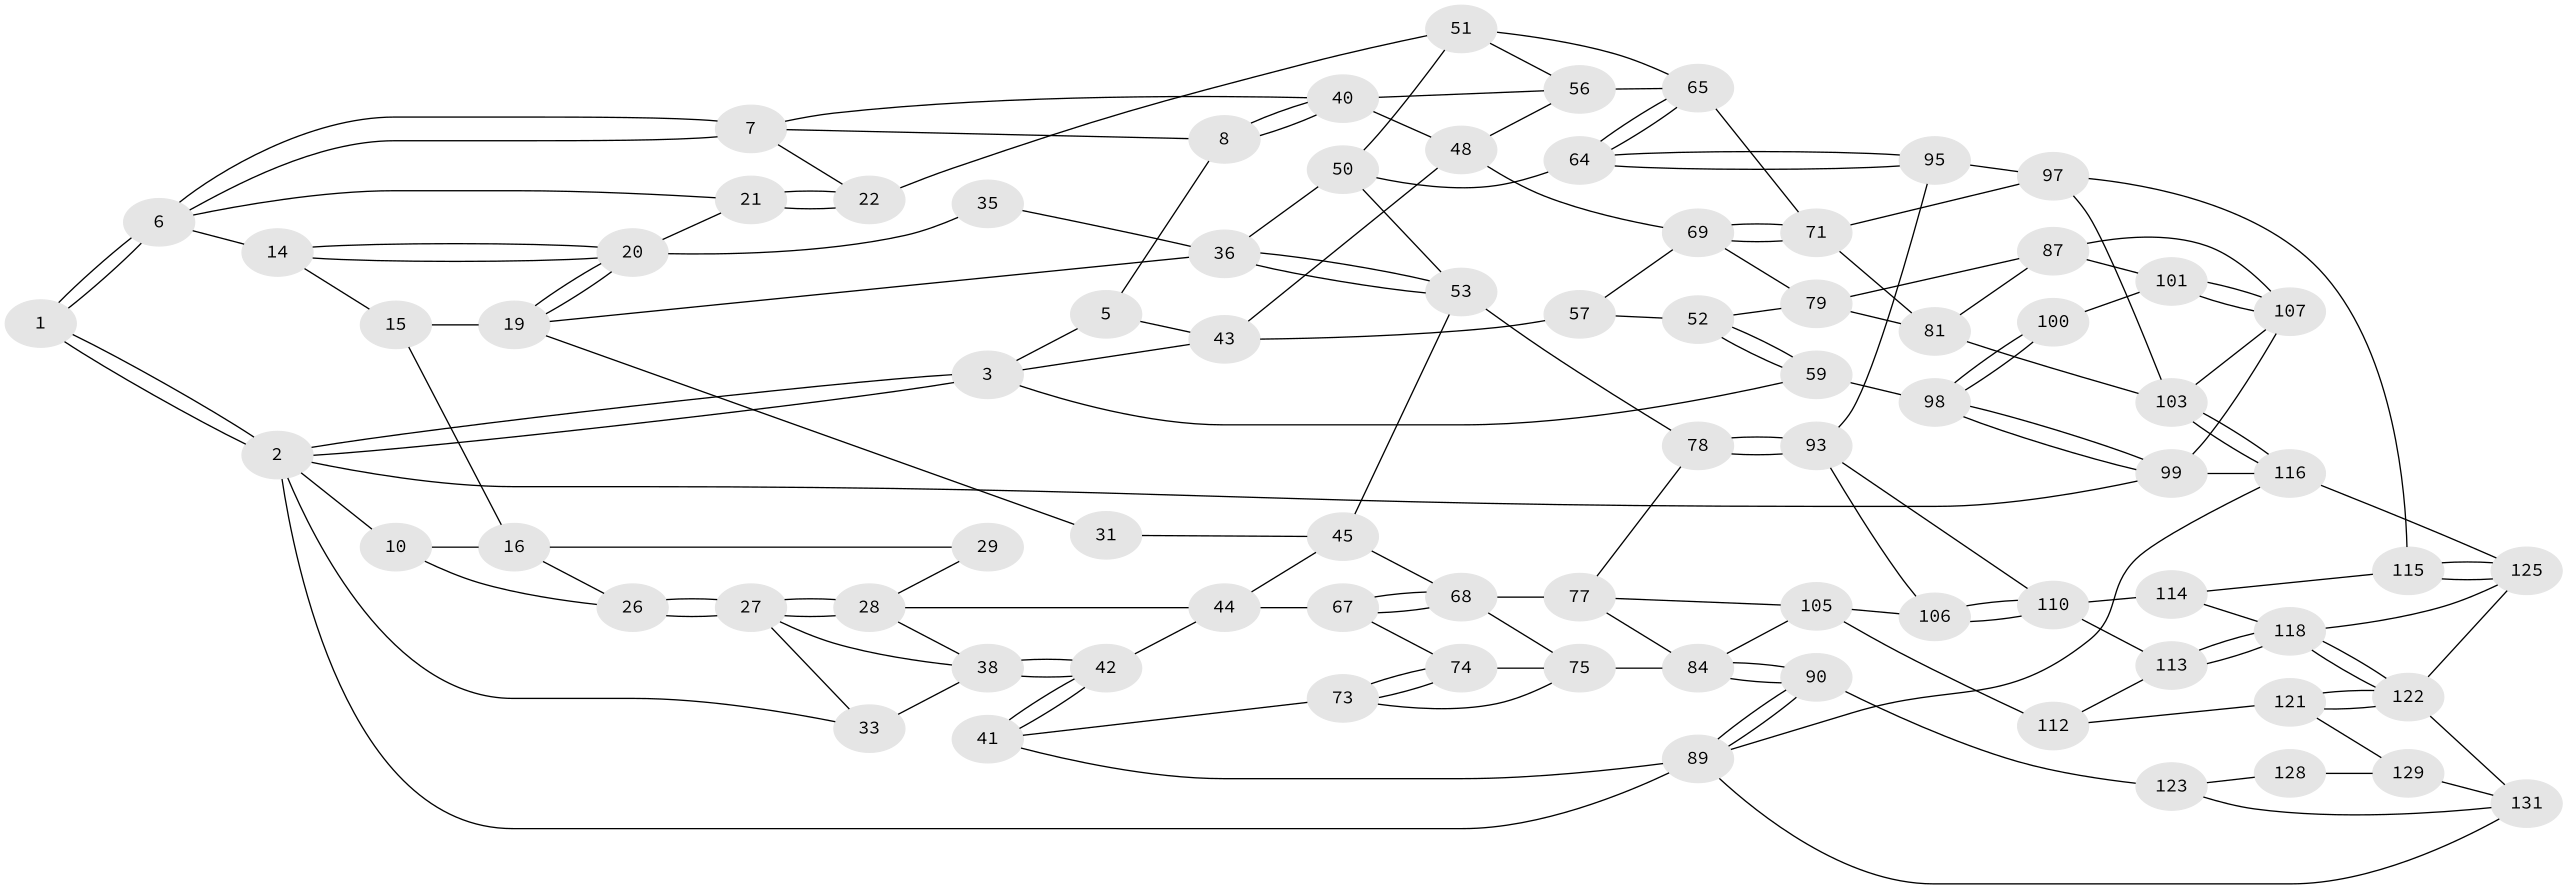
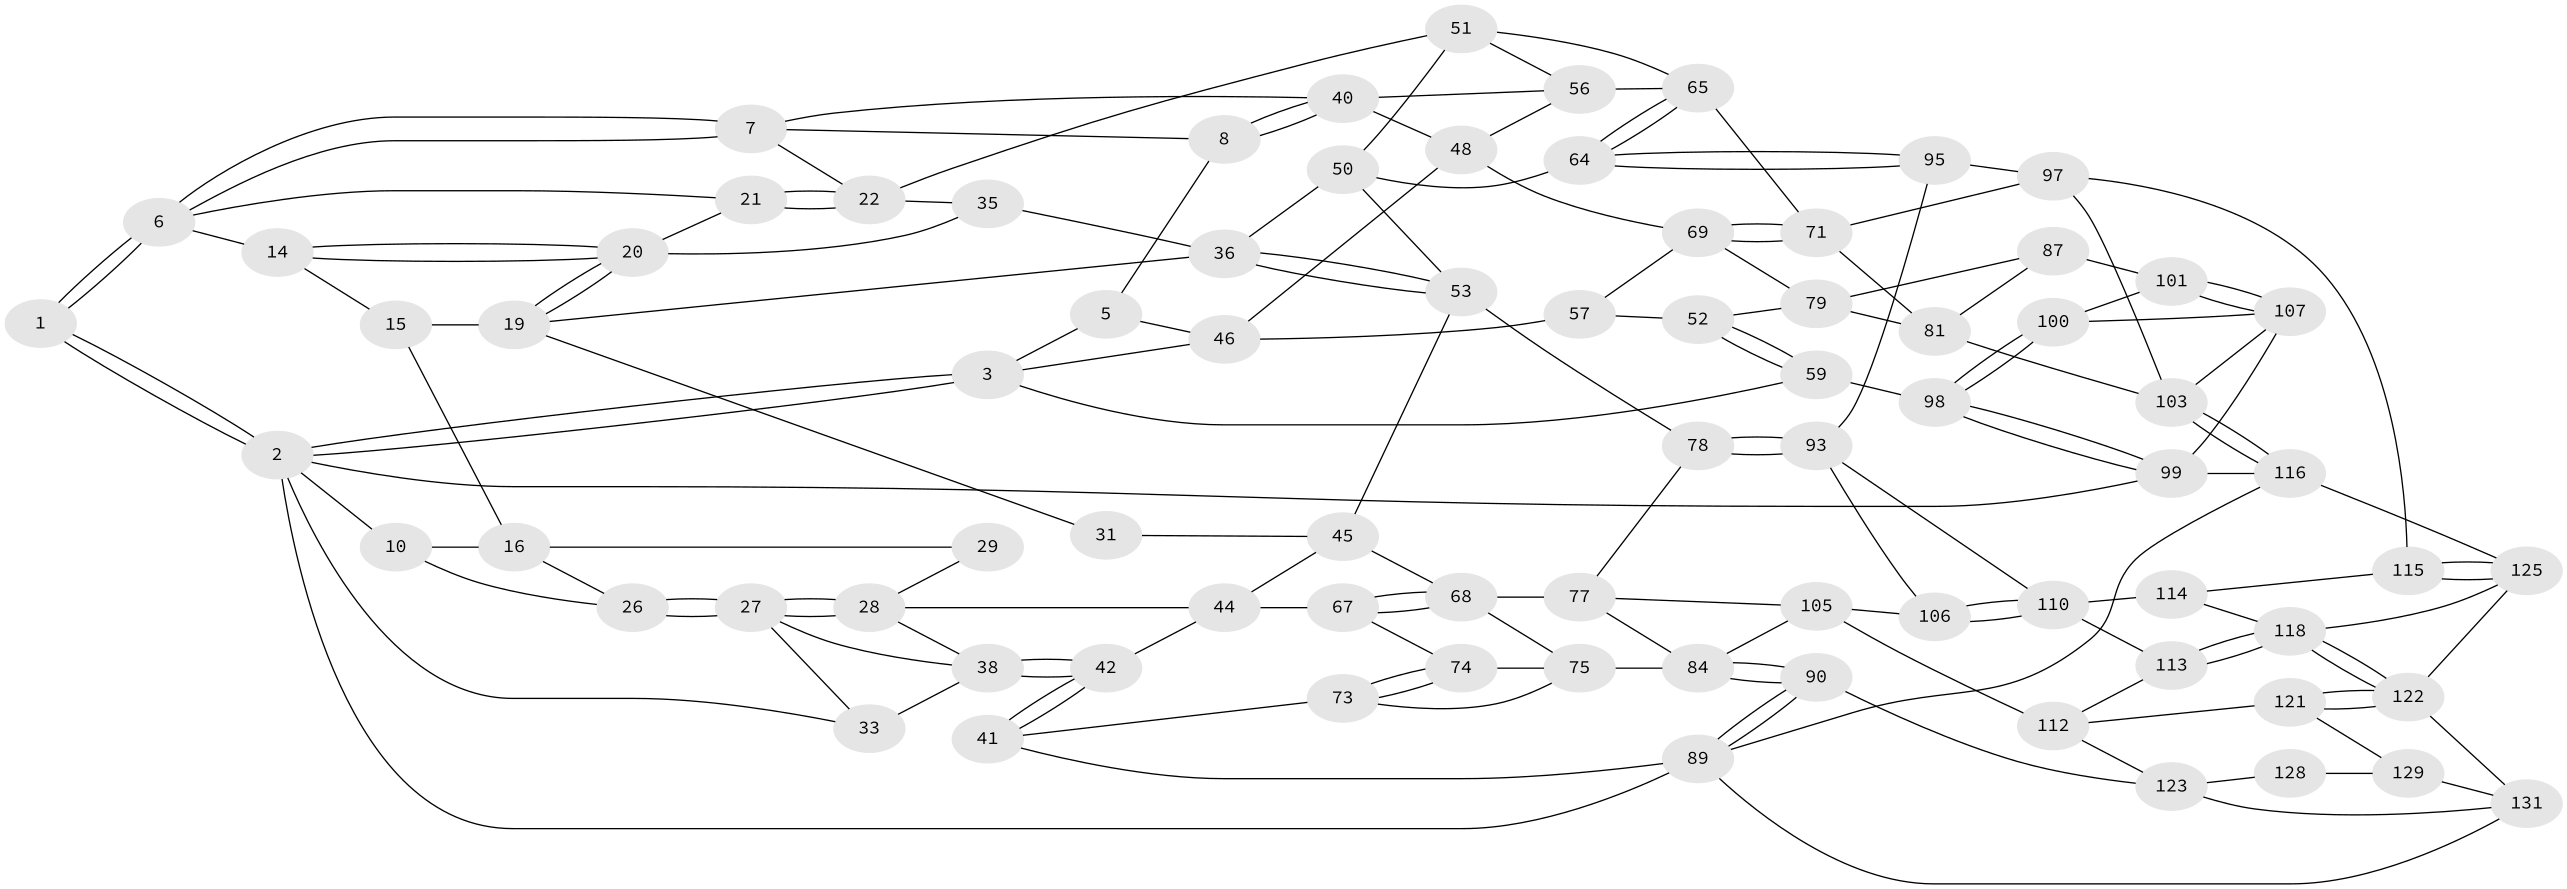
none -> (929, 202)
(2187, 241) -> (2172, 319)
(1225, 339) -> (1225, 339)
none -> (2112, 756)
